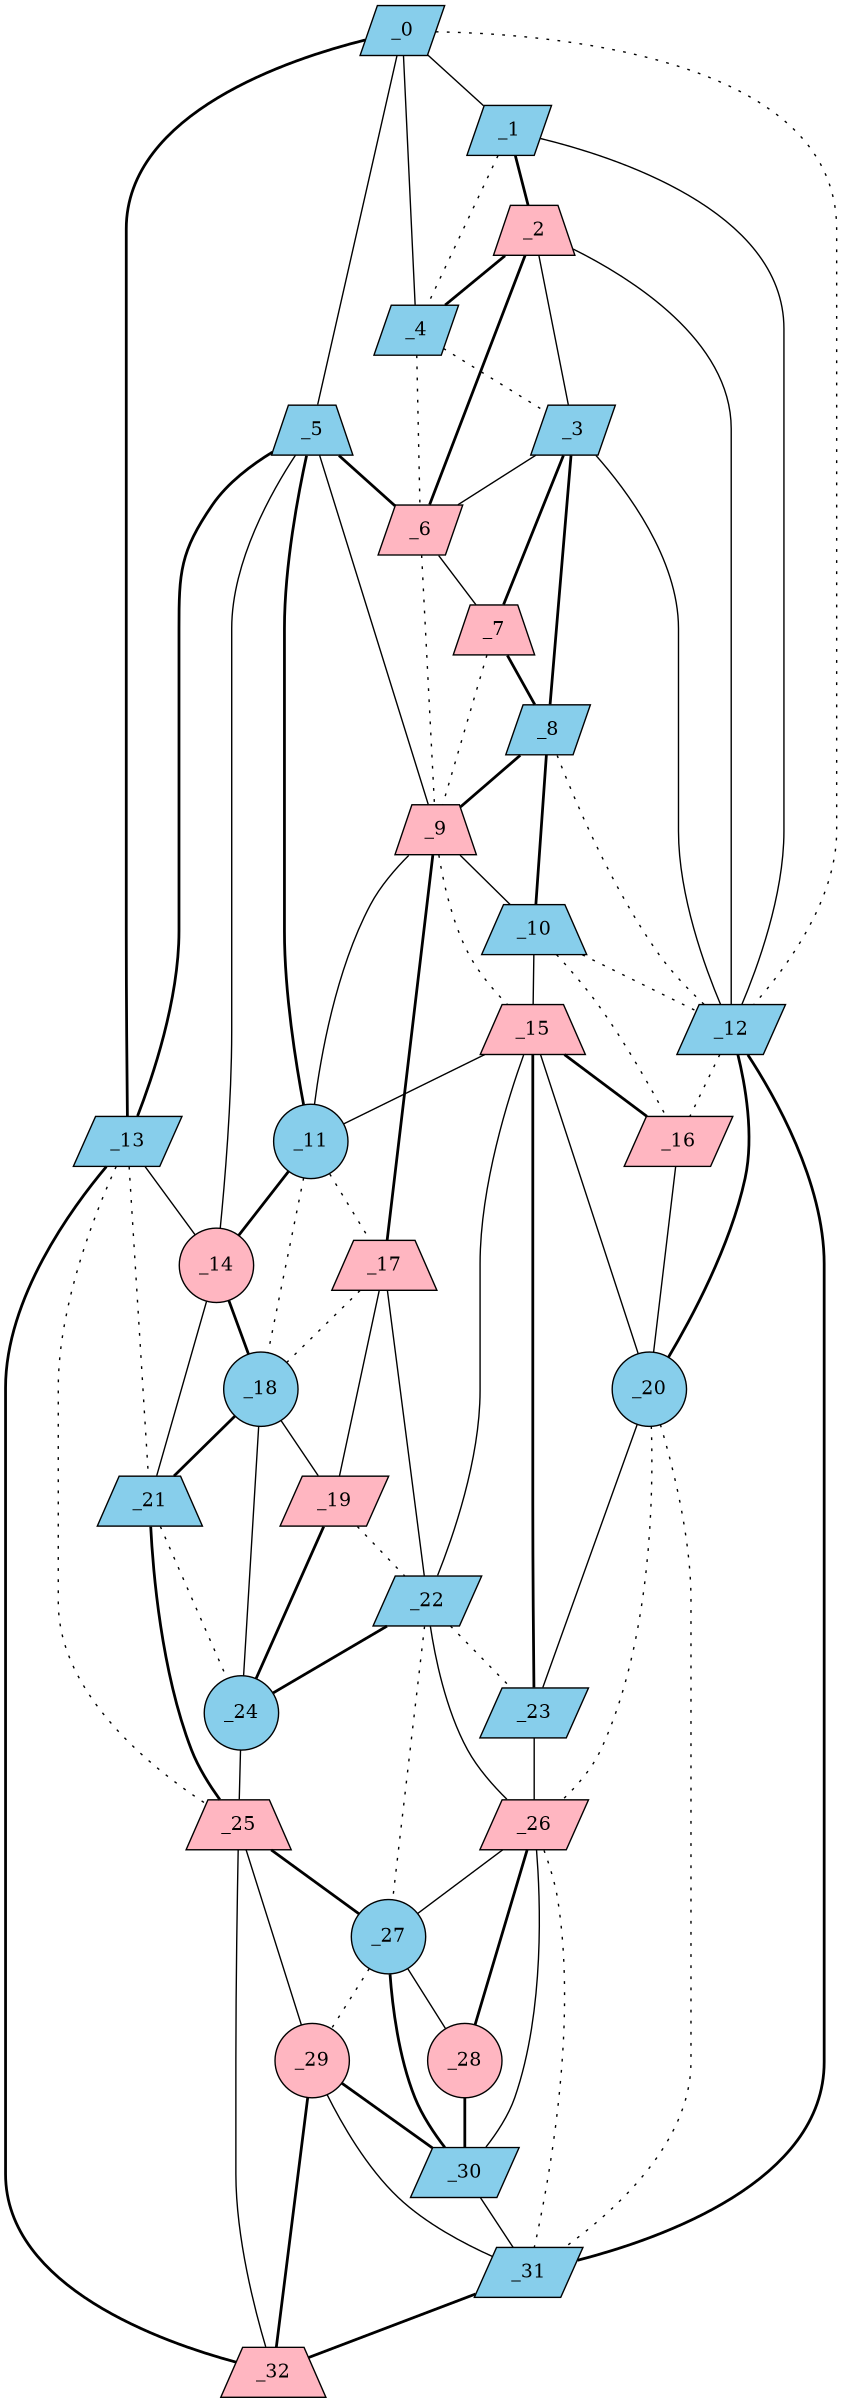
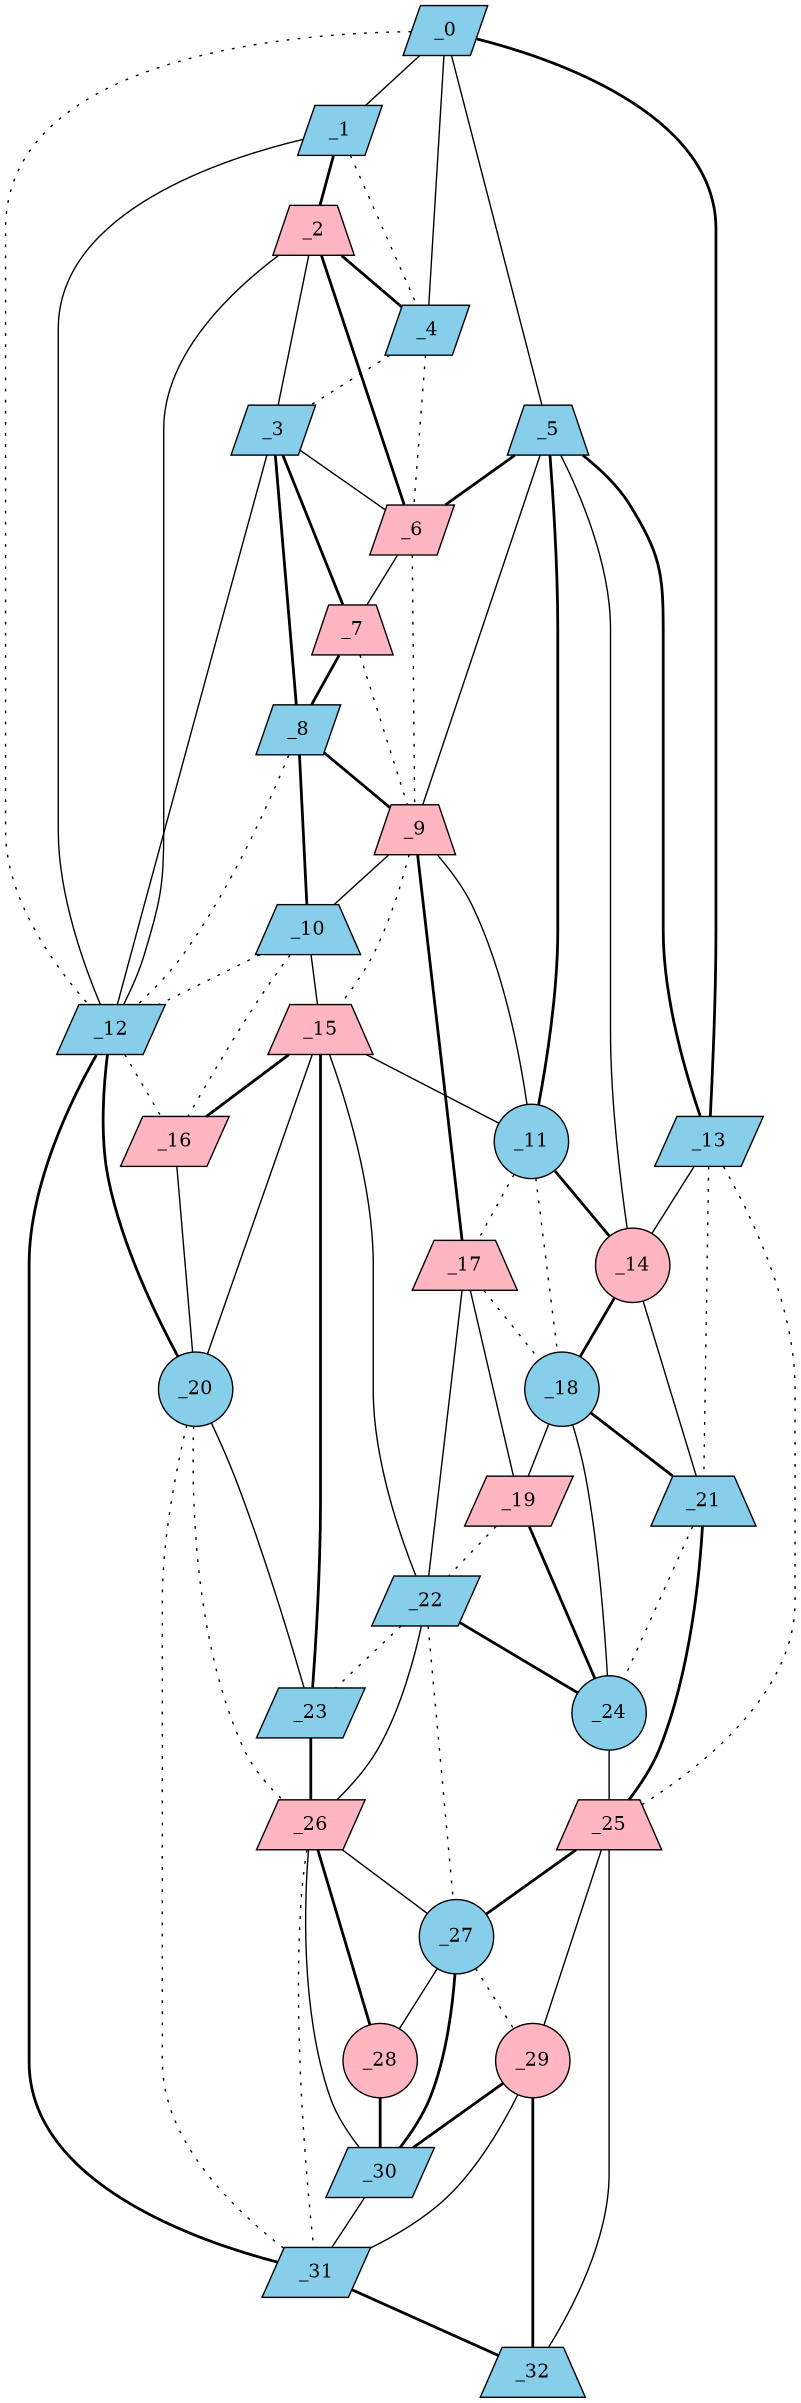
(534, 1769) -> (311, 1769)
(6, 1816) -> none
(273, 2372) -> (533, 2372)
